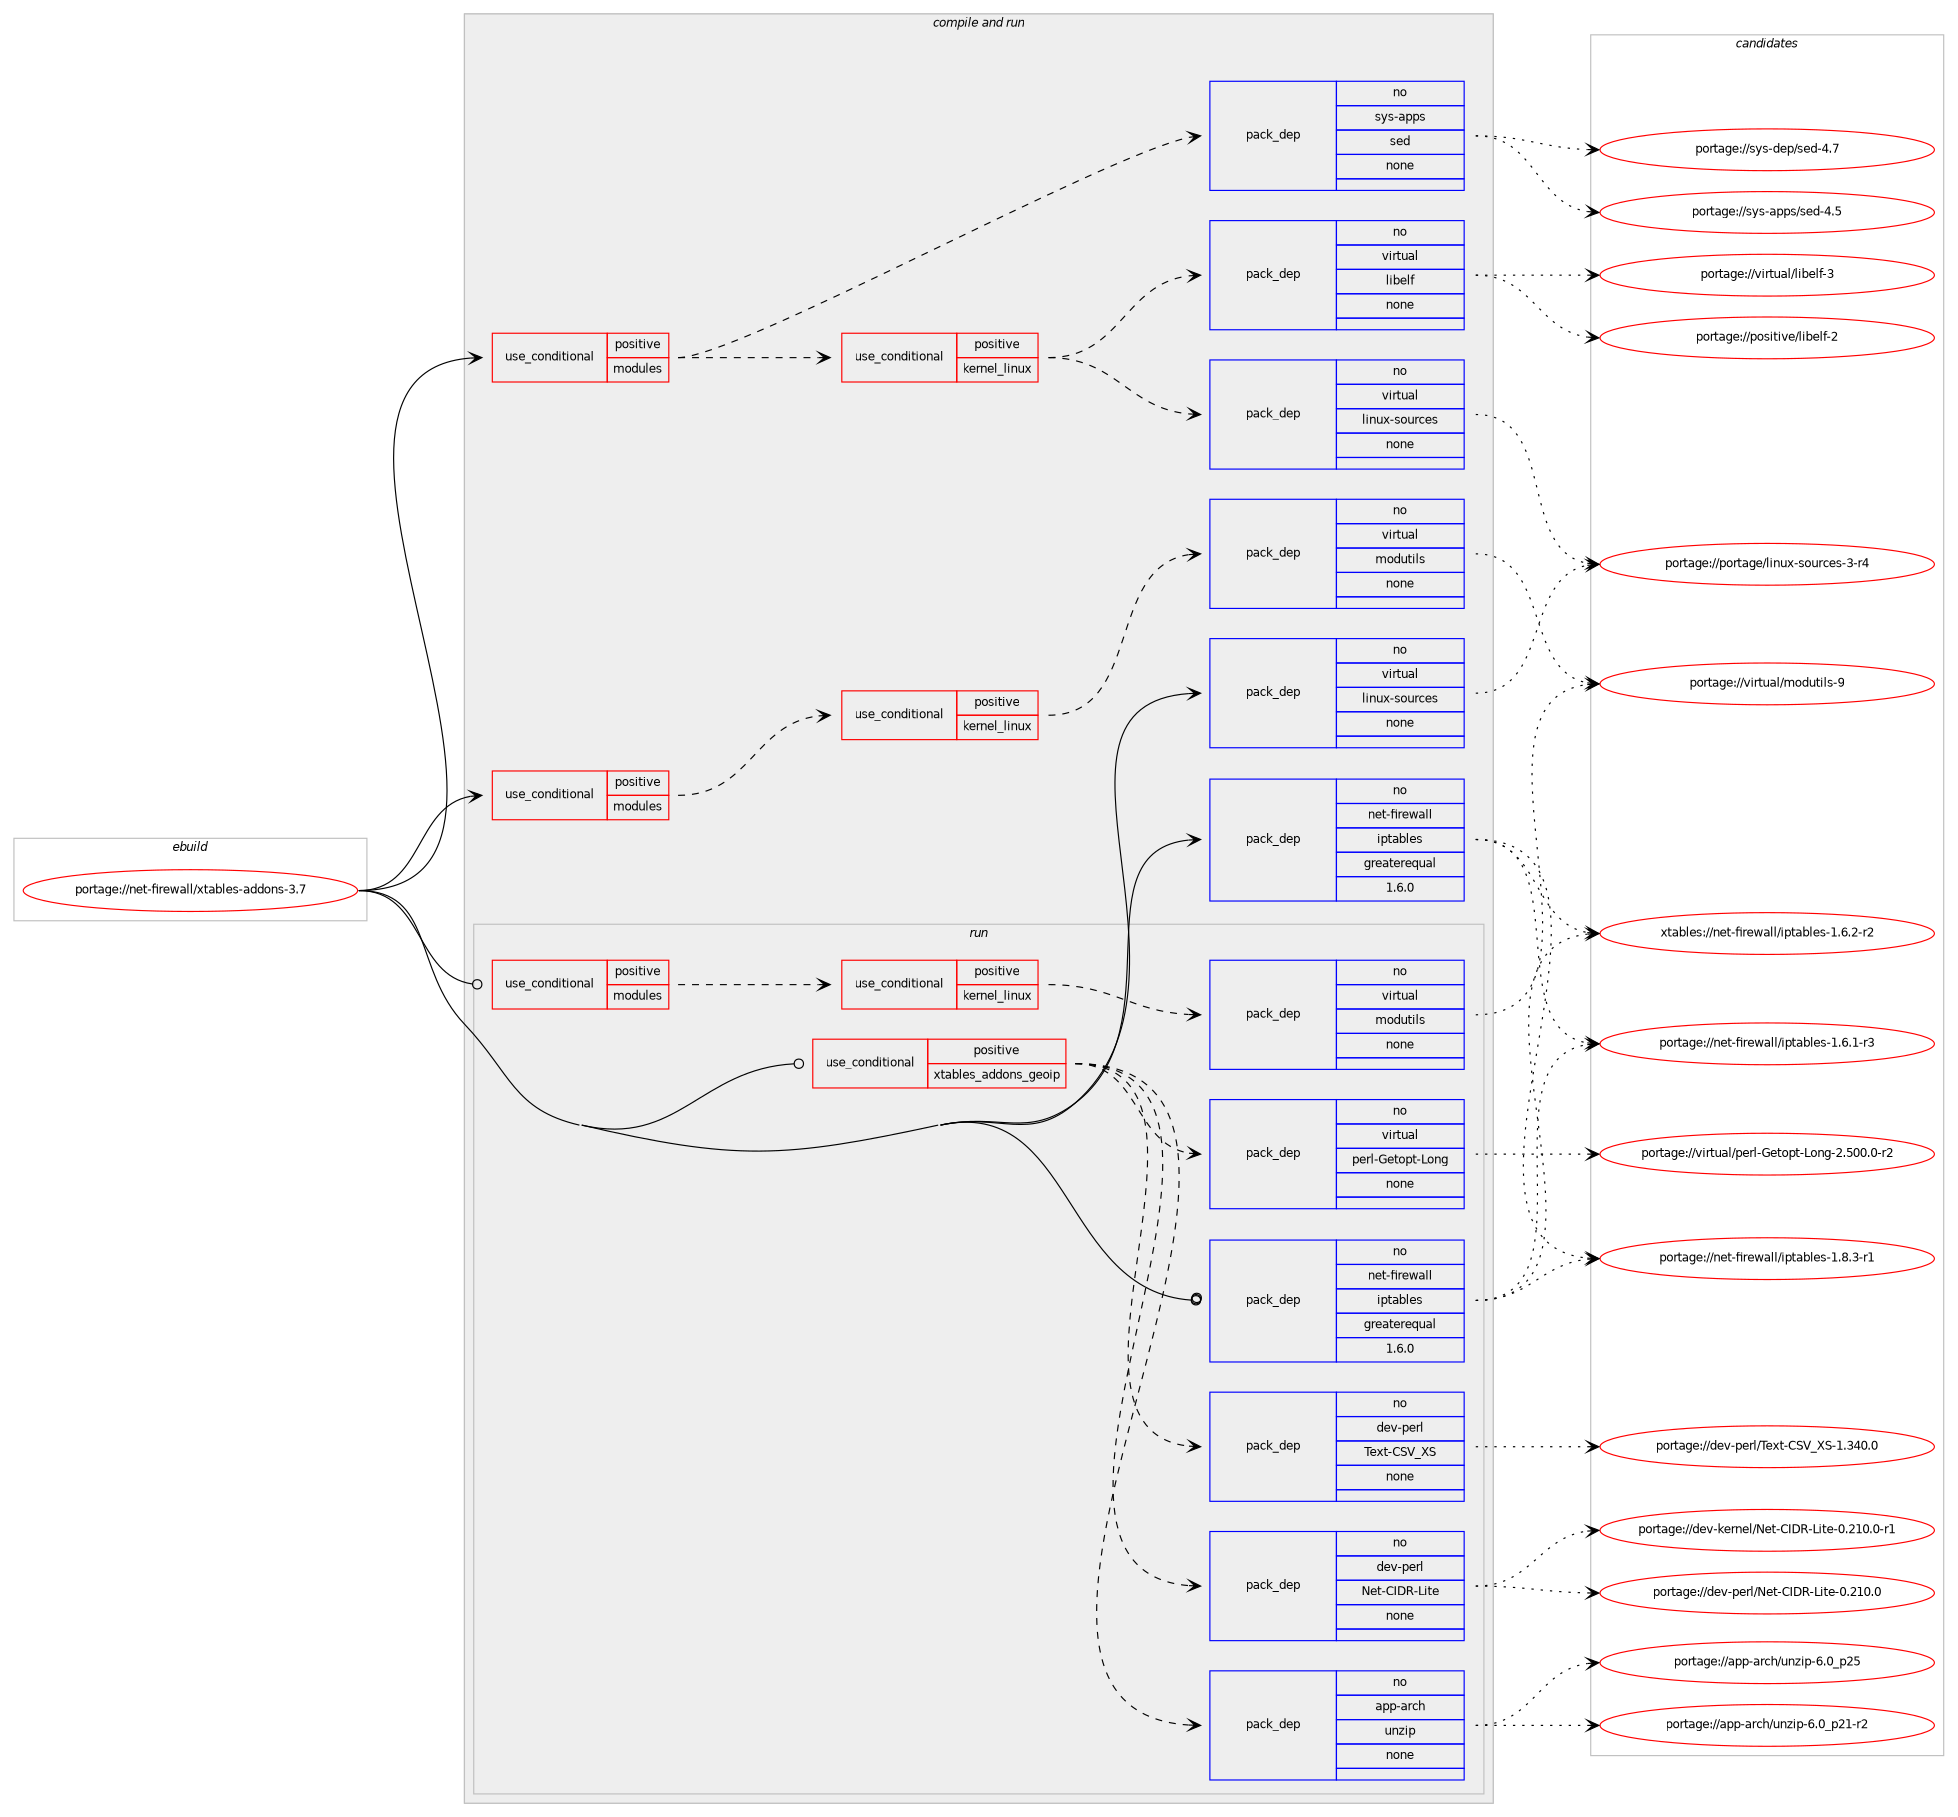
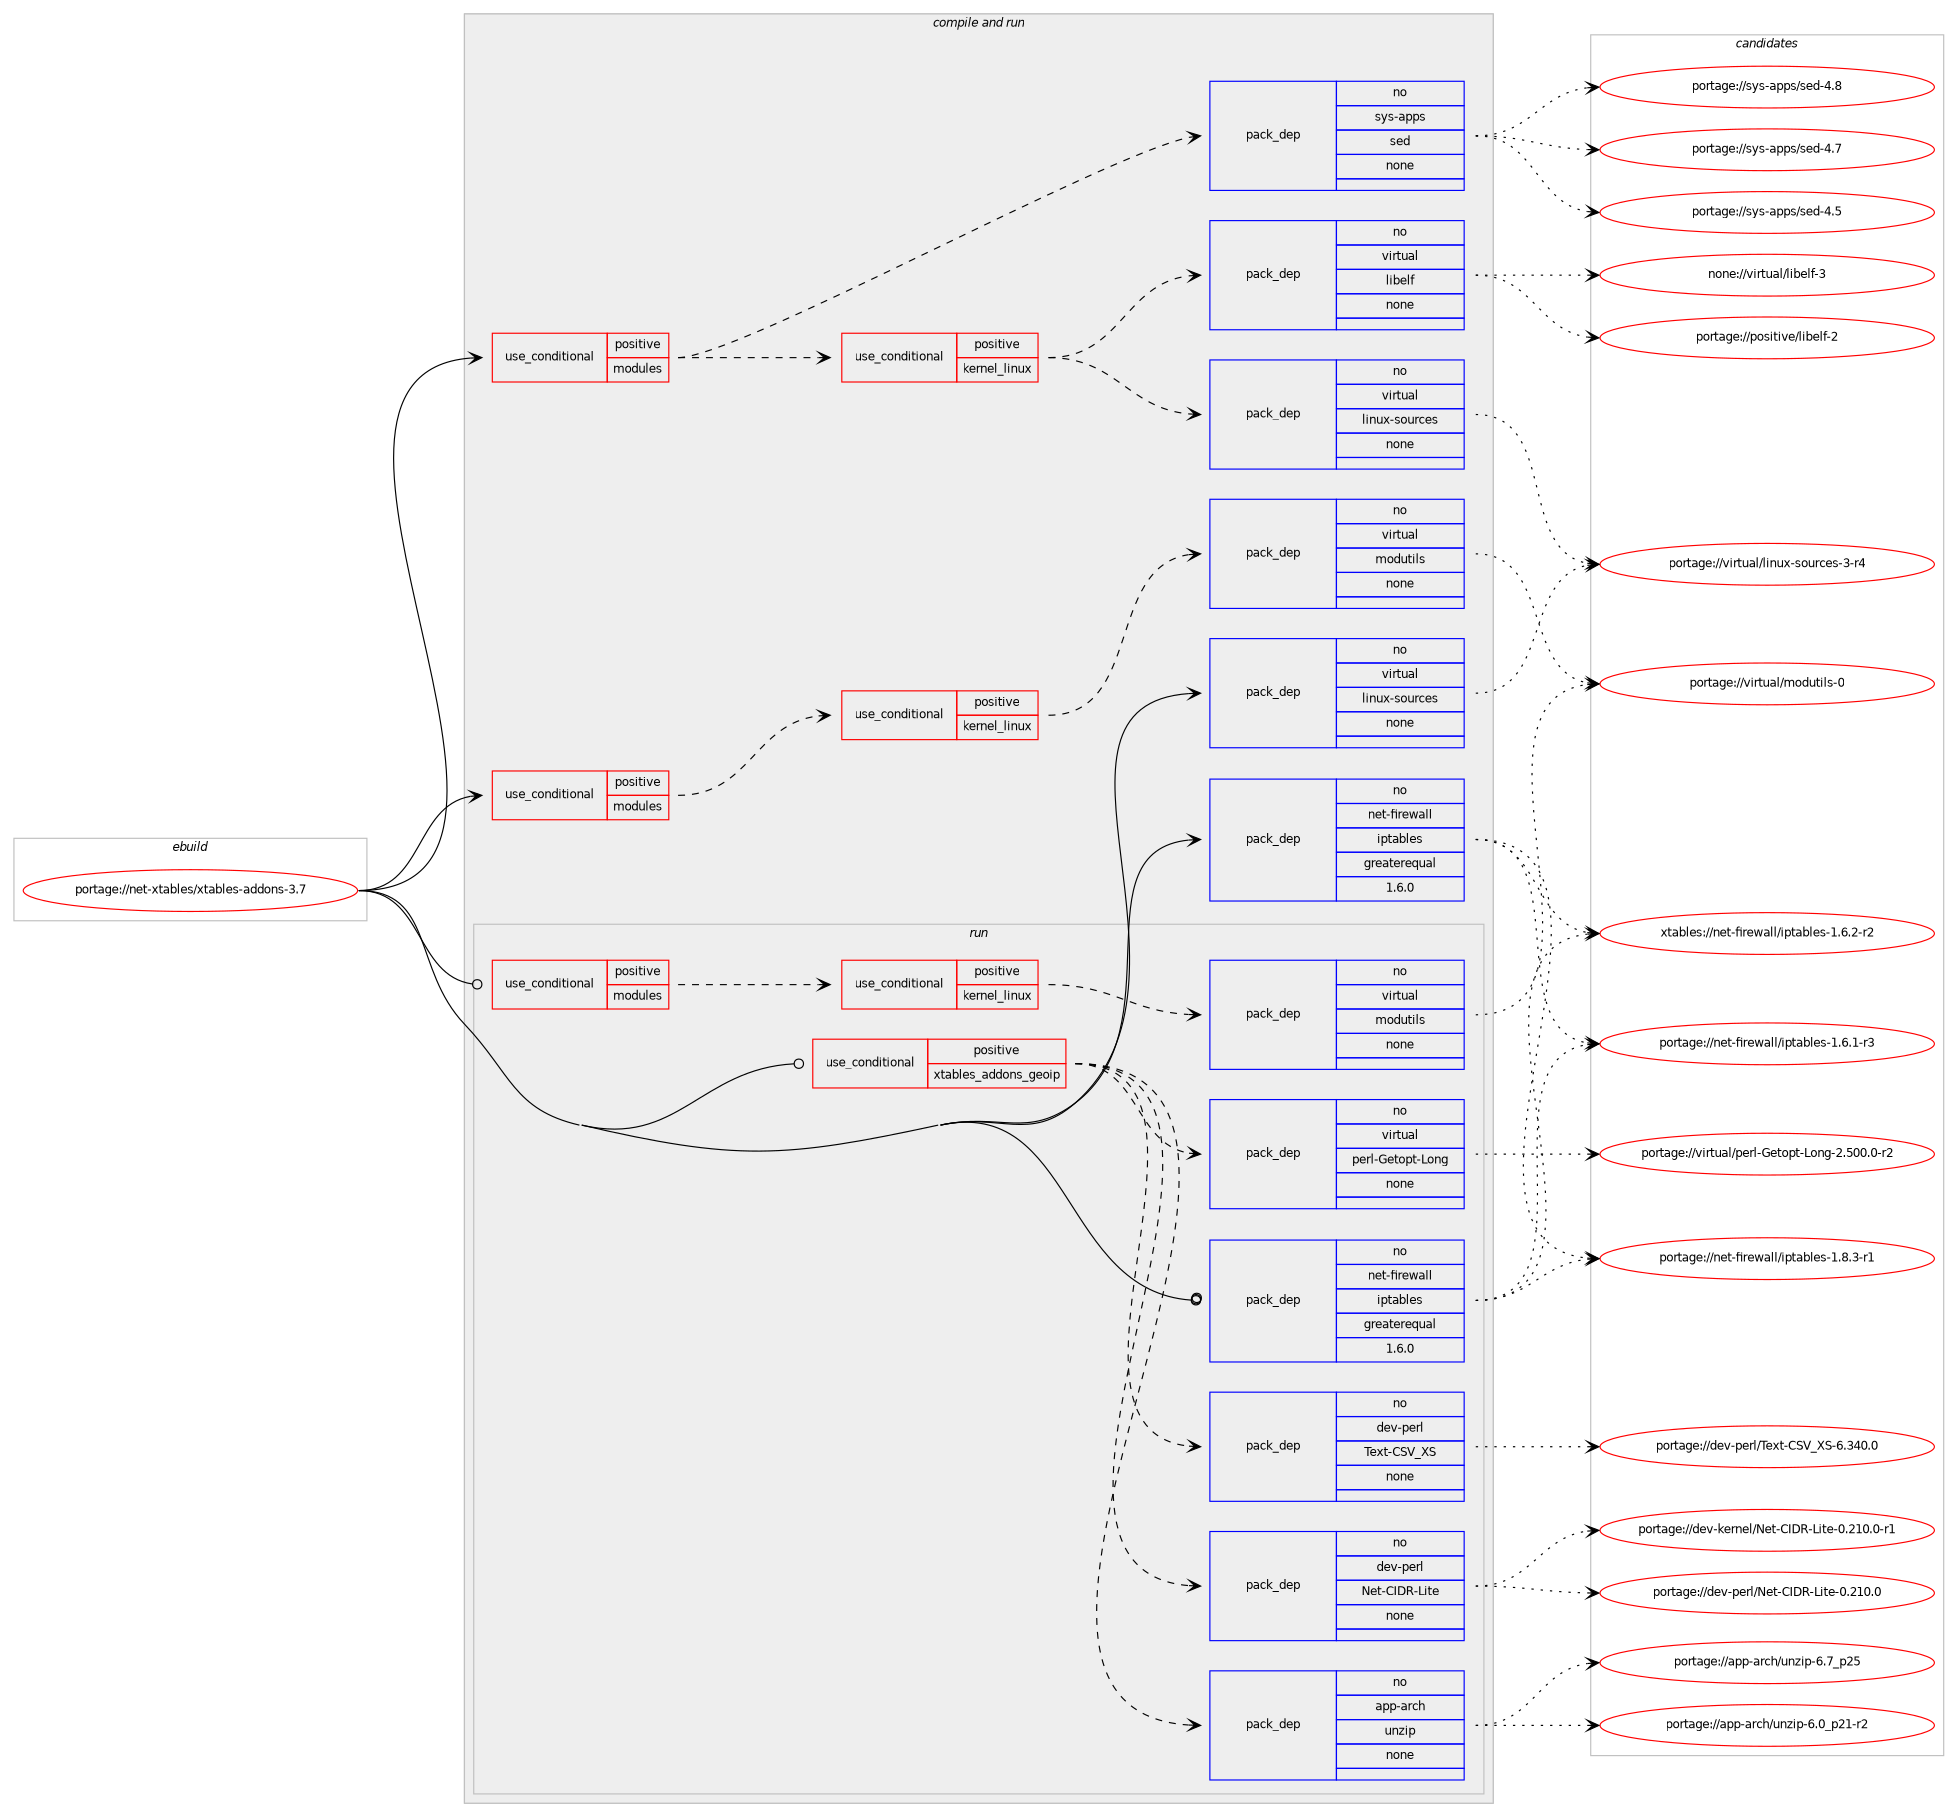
none -> (1767, 87)
(1767, 150) -> (1767, 150)
(1767, 275) -> (1767, 275)
(1767, 564) -> (1767, 564)
(1767, 684) -> (1767, 684)
(190, 891) -> (190, 891)
(1767, 1447) -> (1767, 1447)
(1767, 1663) -> (1767, 1663)
